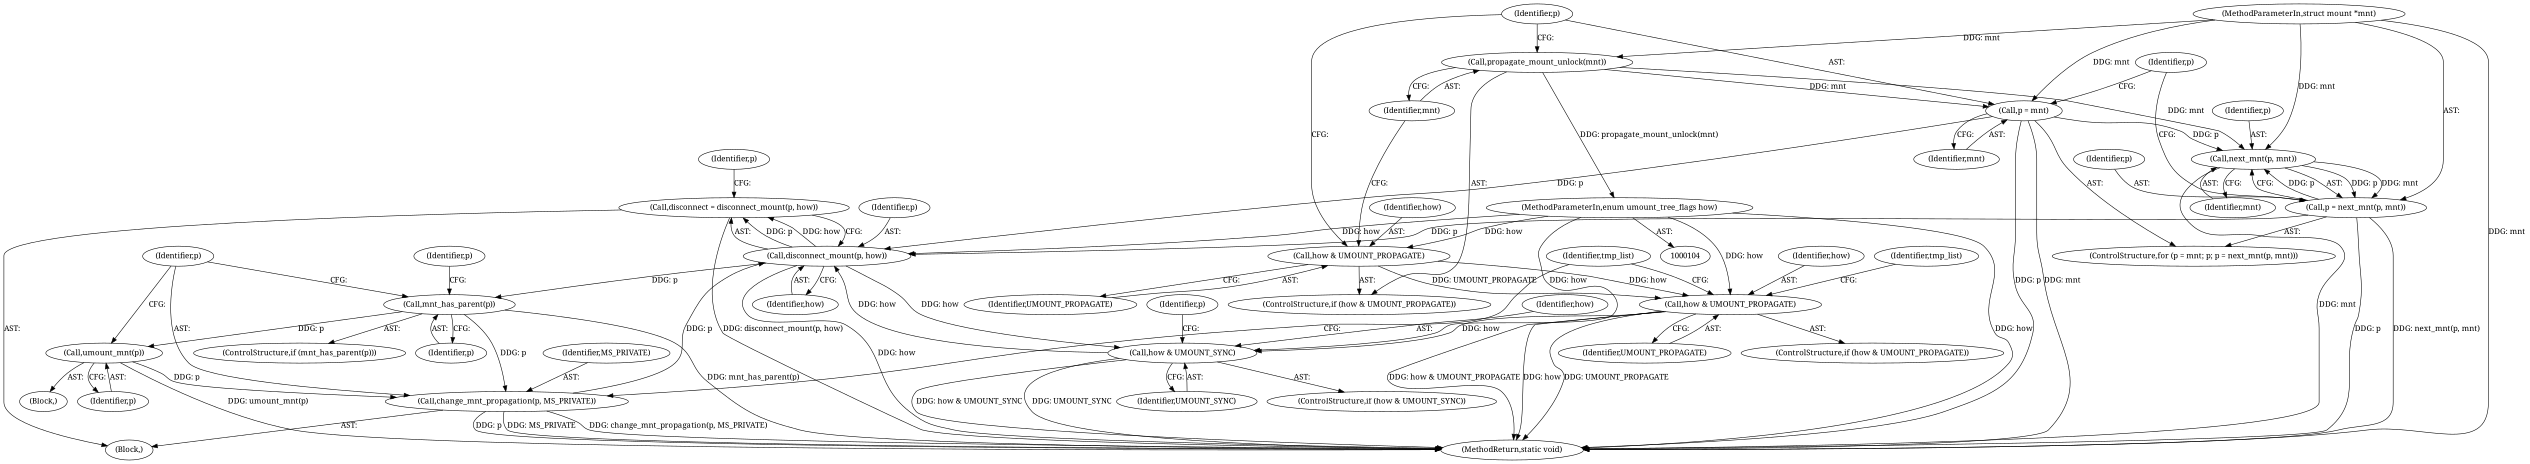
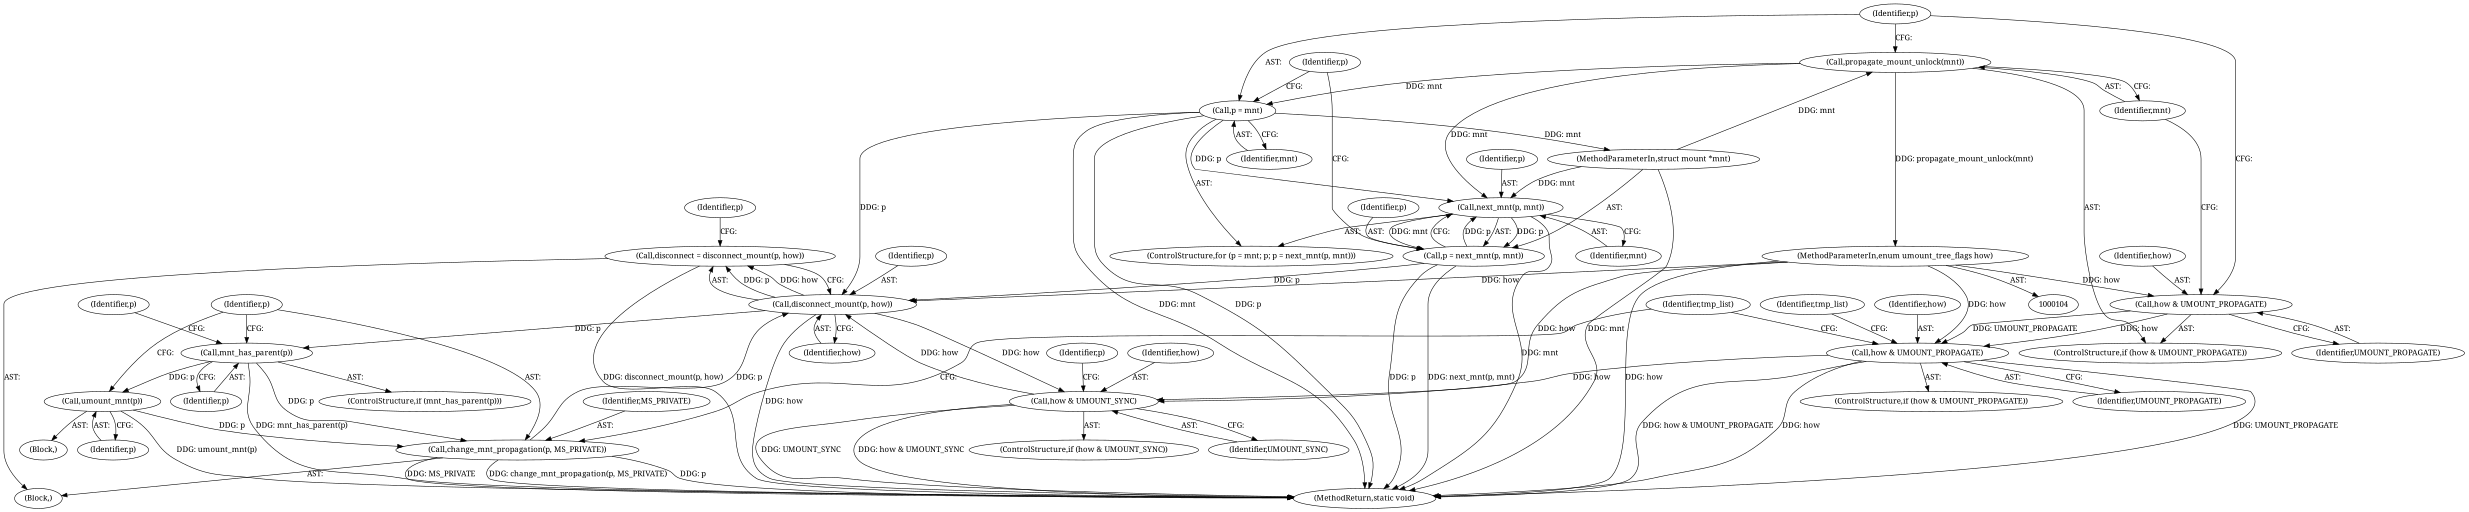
(2118, 42) -> (1440, 125)
(2279, 231) -> (1372, 224)
